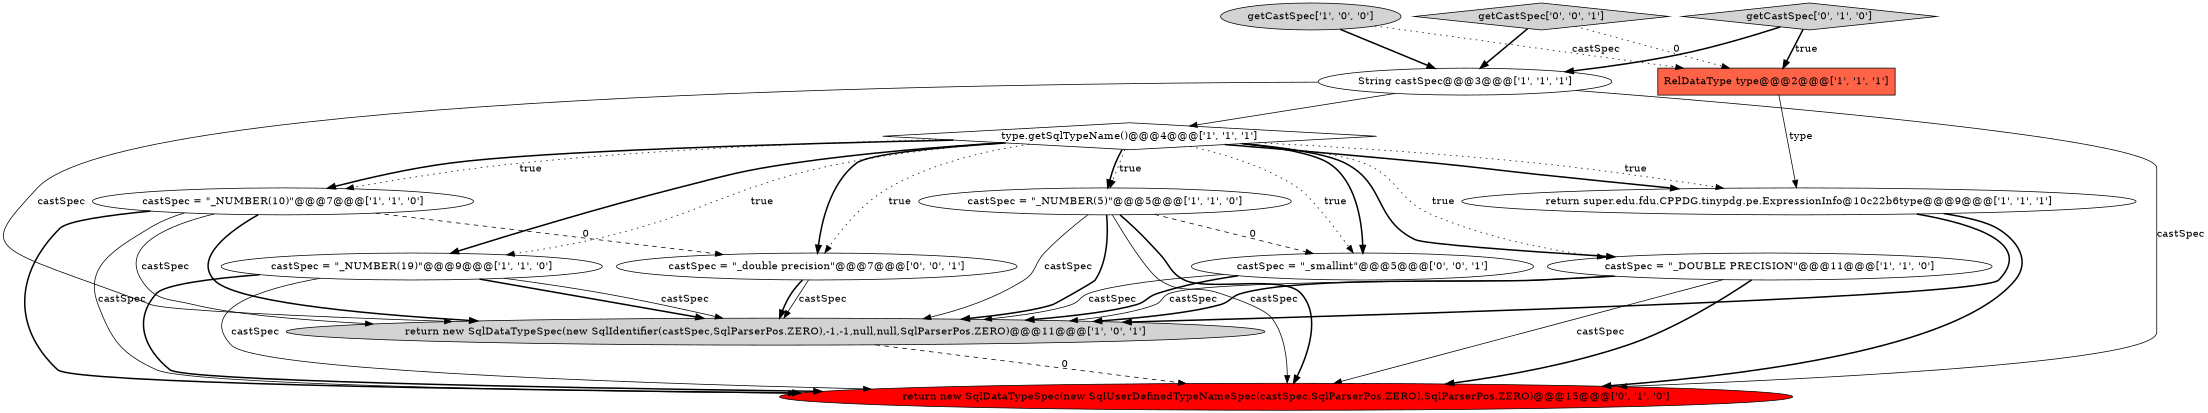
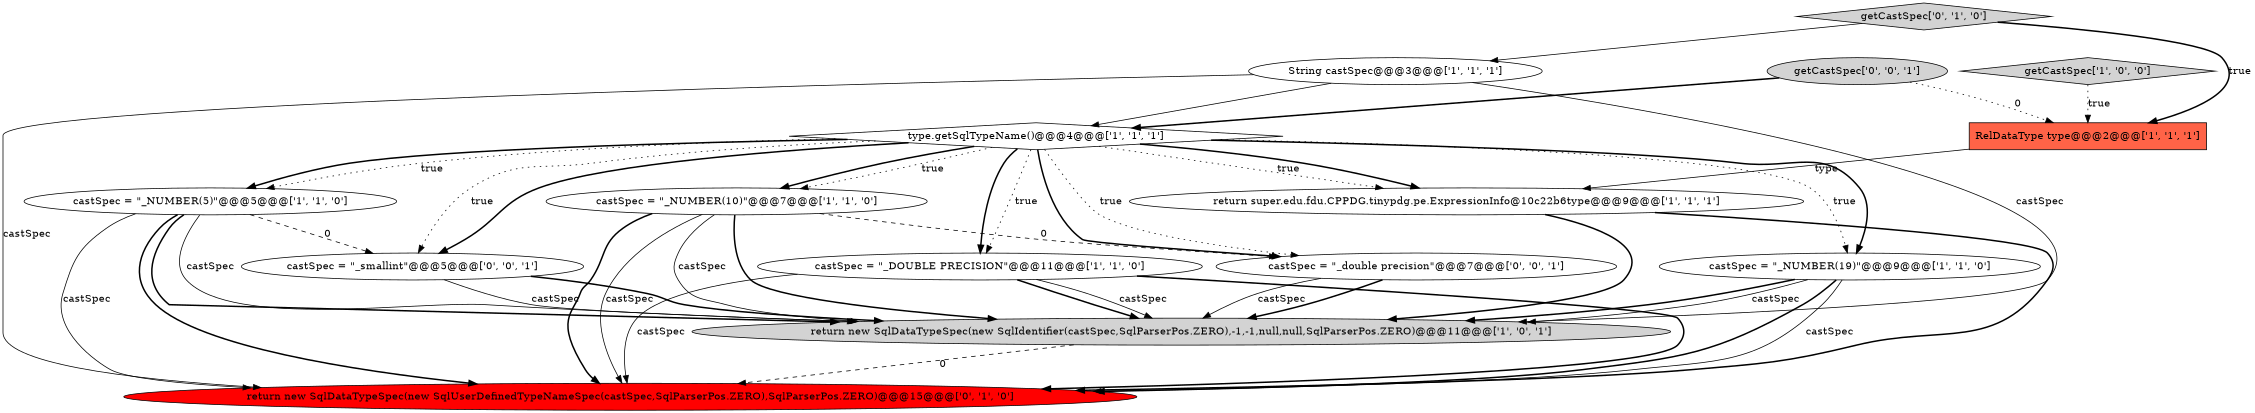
(1311, 16) -> (2088, 71)
(1541, 16) -> (1857, 71)
(1384, 47) -> none
(1504, 48) -> (1460, 103)
(1596, 49) -> (2099, 104)
(1668, 57) -> (1680, 42)
